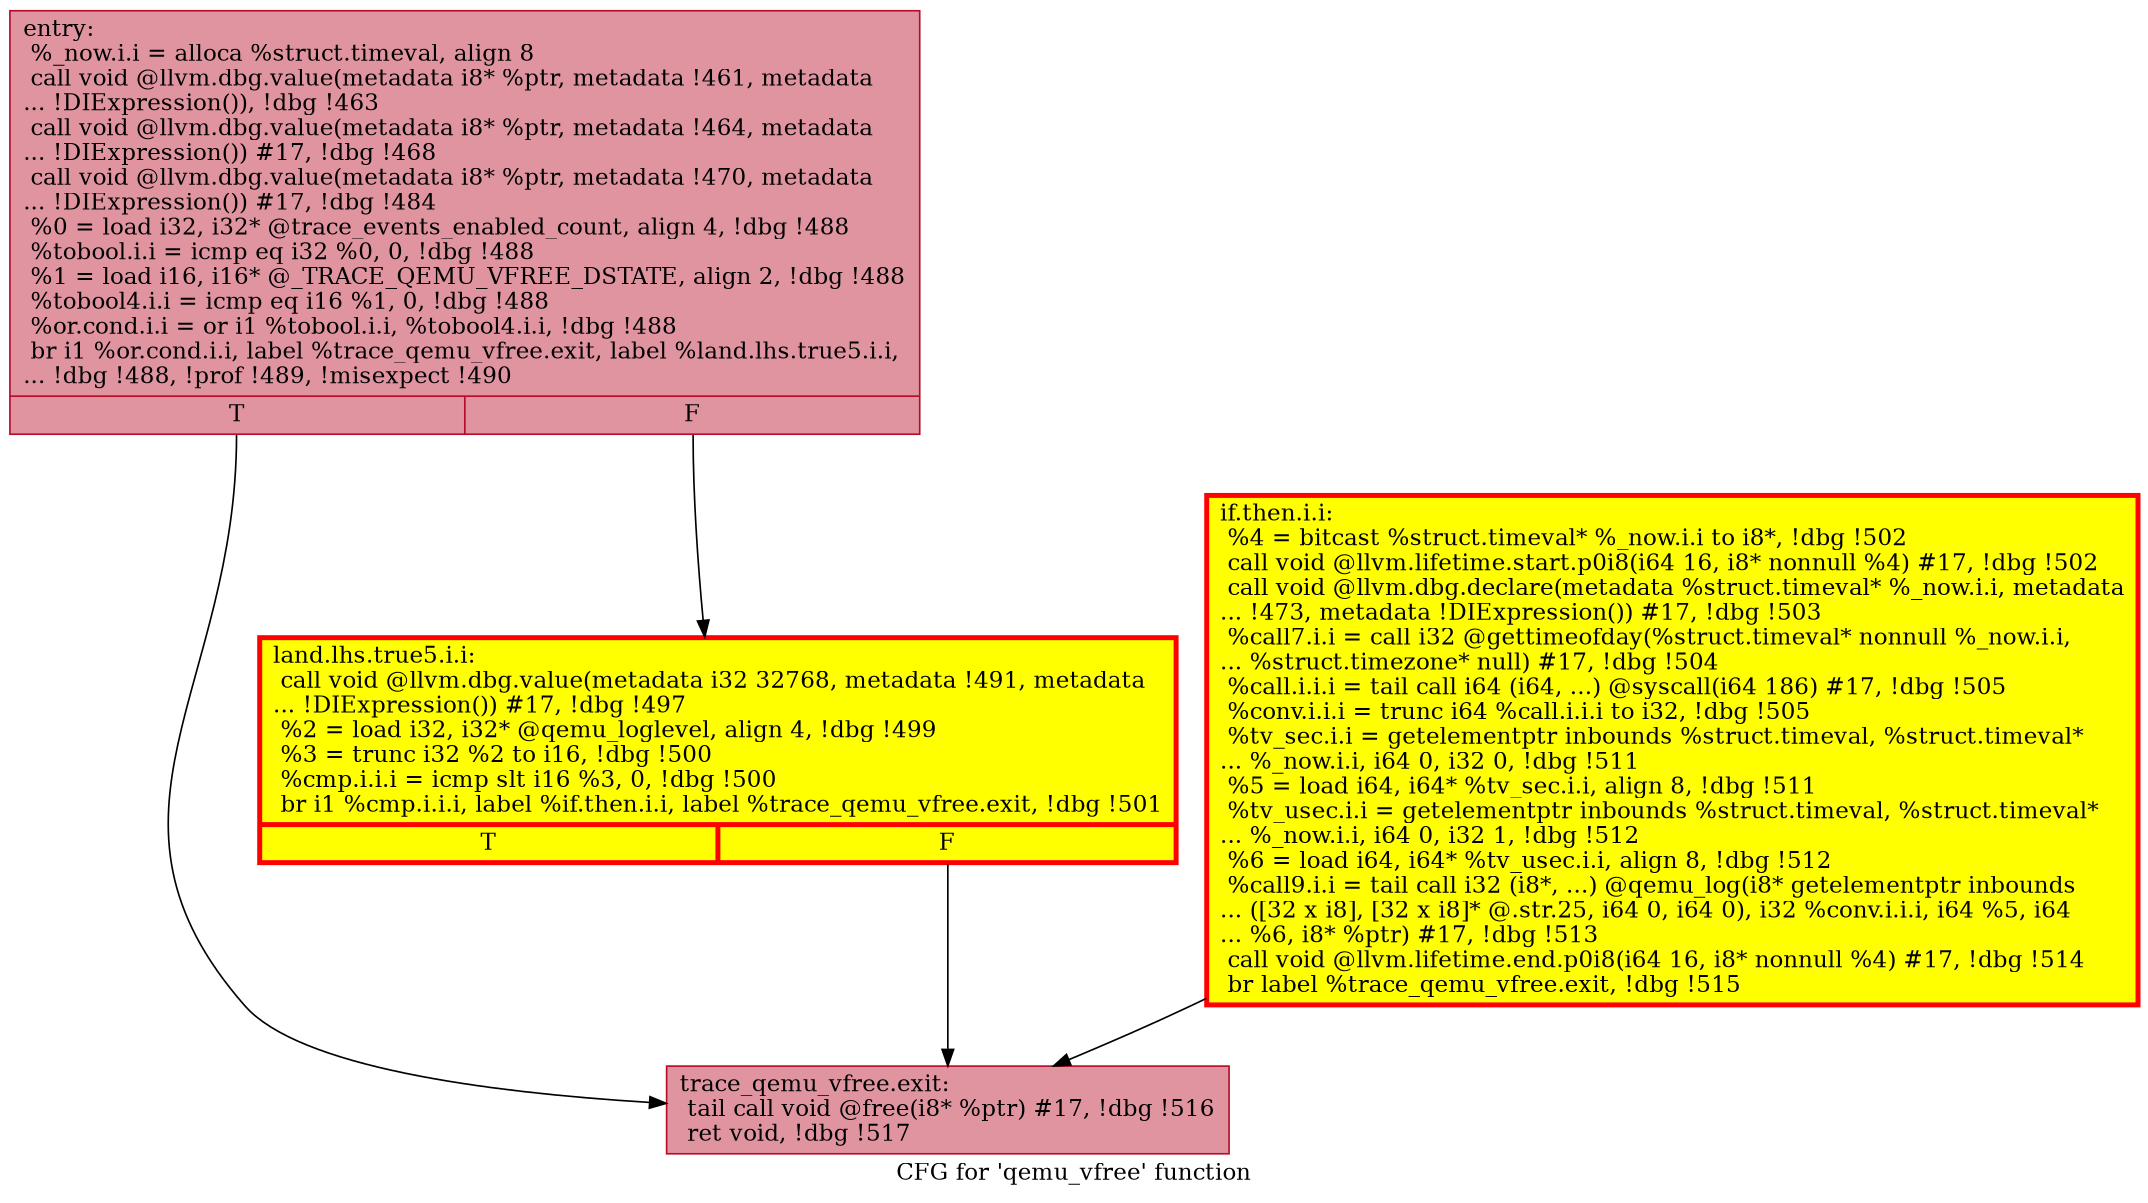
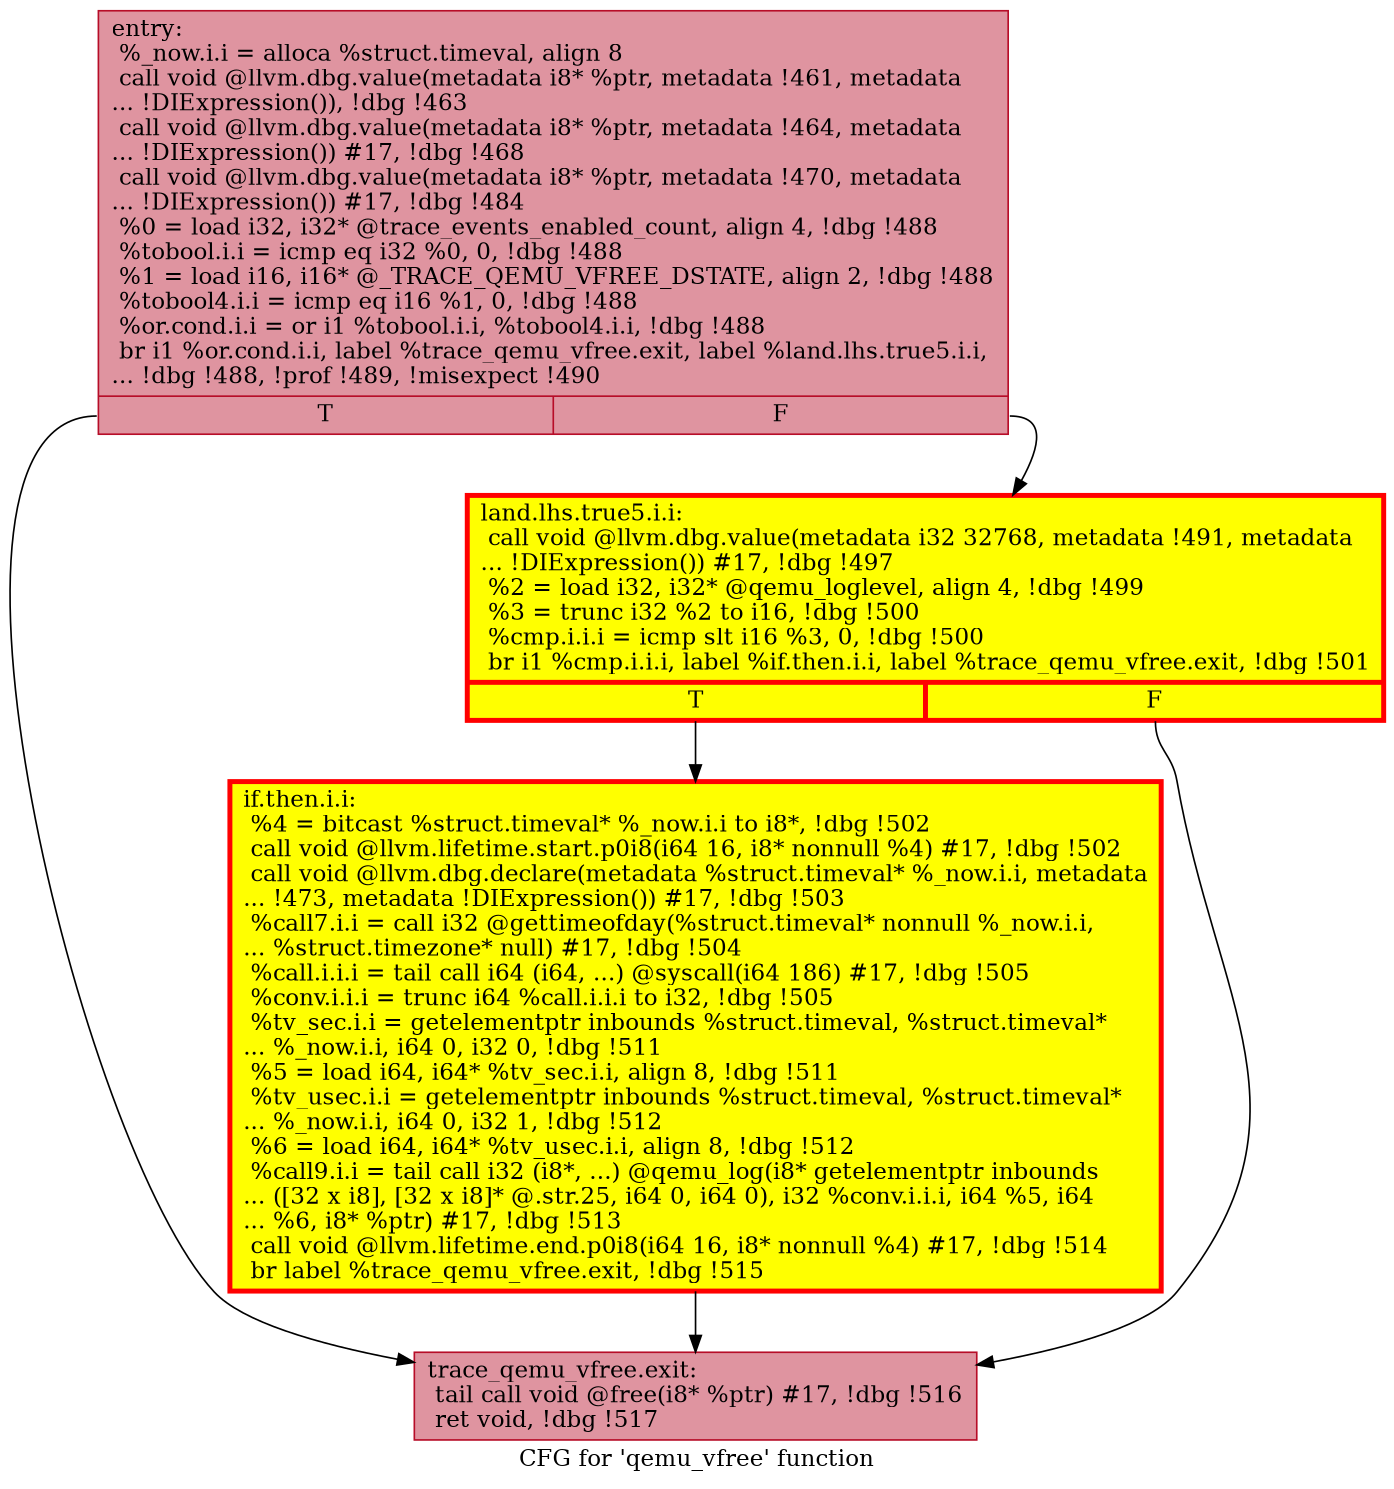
none -> (696, 743)
